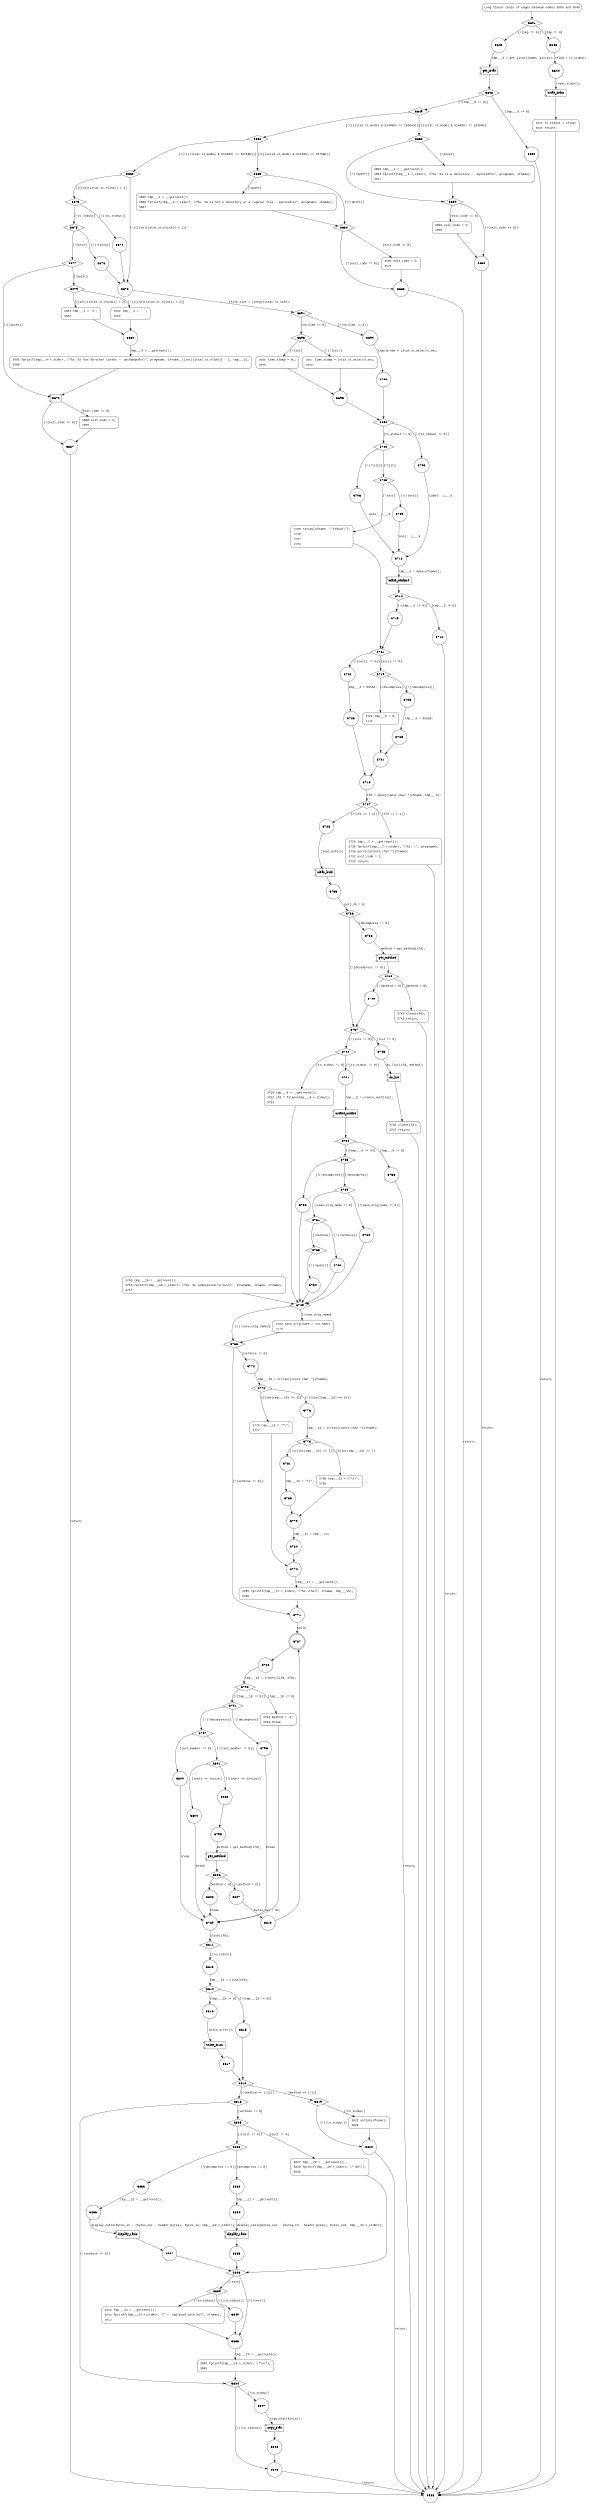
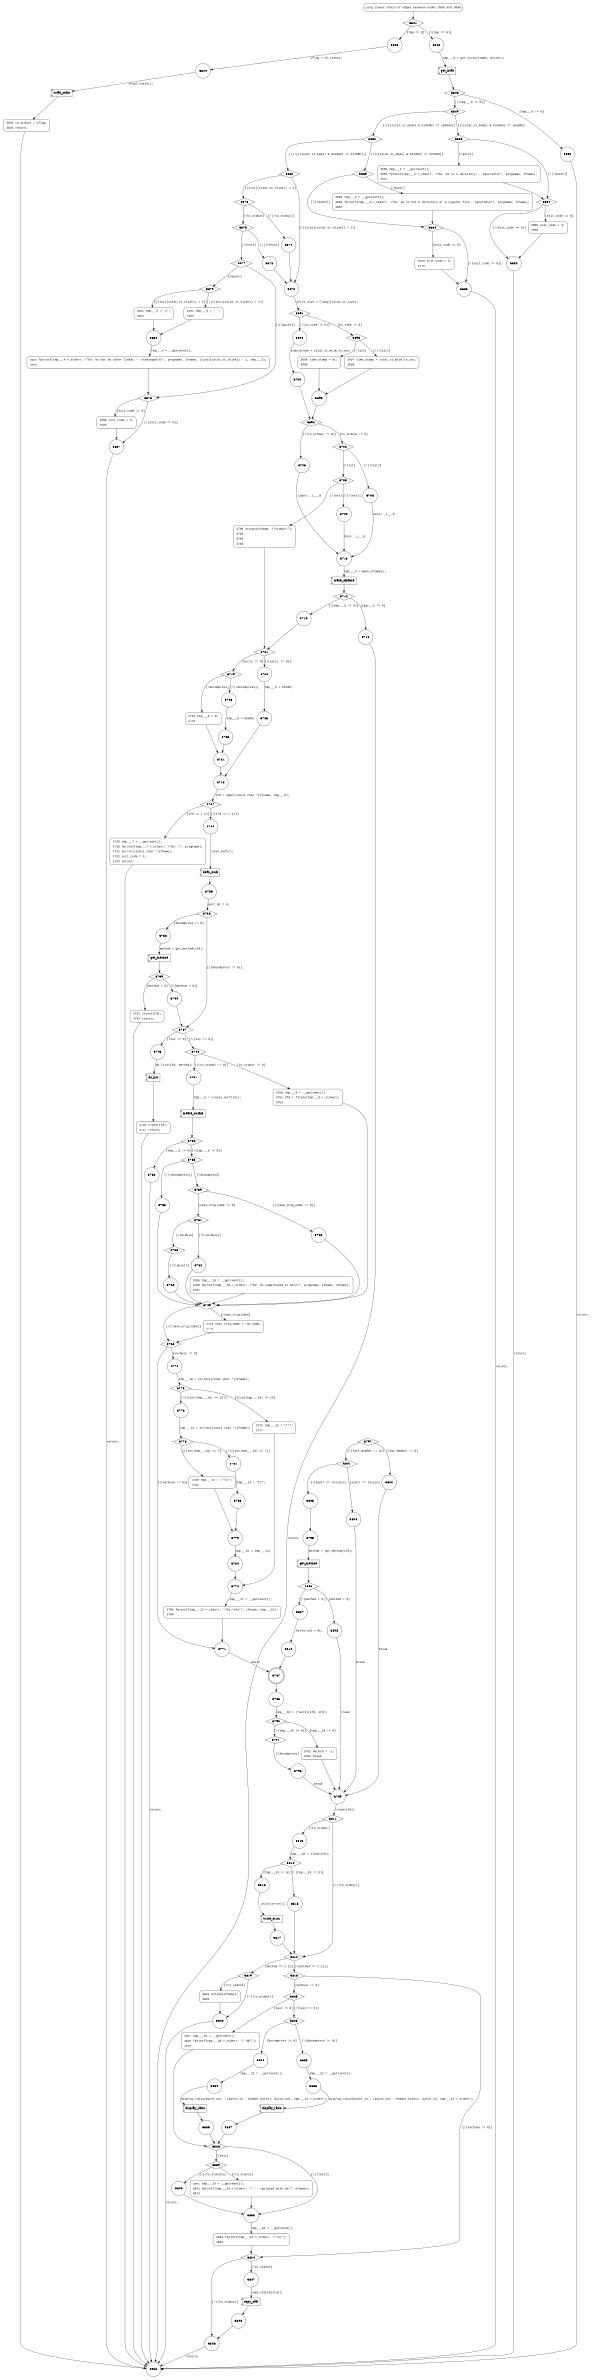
(56, 398) -> (148, 398)
(207, 1711) -> none
(225, 1797) -> (310, 1501)
none -> (333, 1899)
